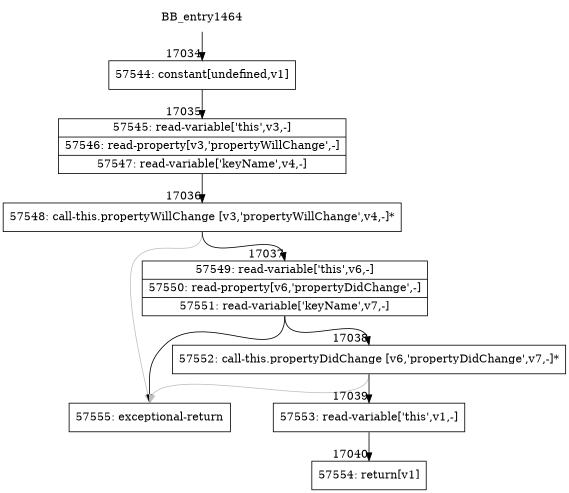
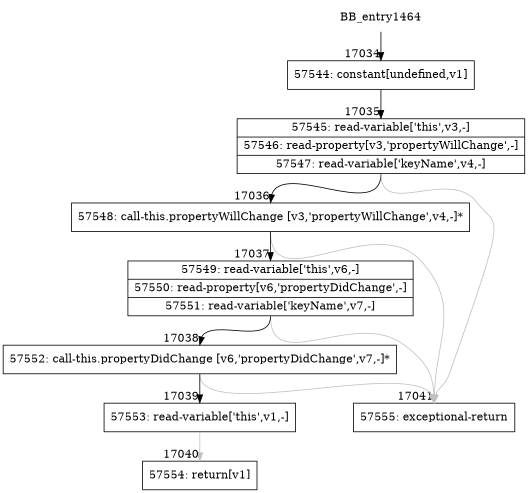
none -> (491, 245)
(204, 332) -> (360, 334)
(369, 442) -> (200, 442)
